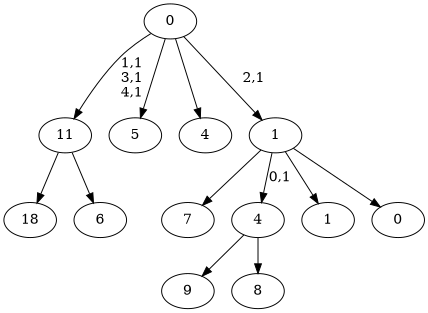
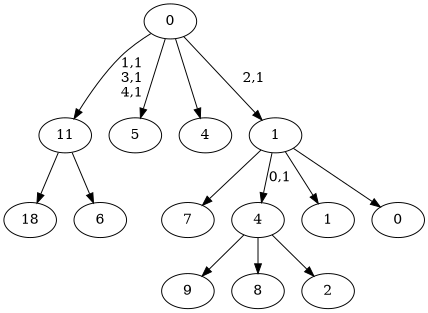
none -> (328, 291)
